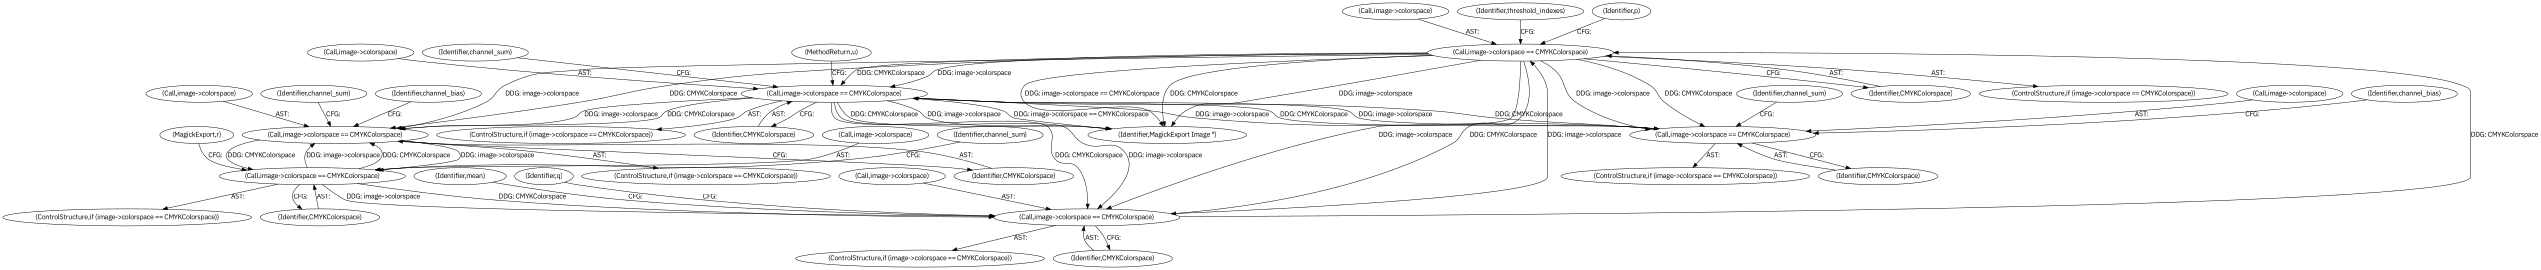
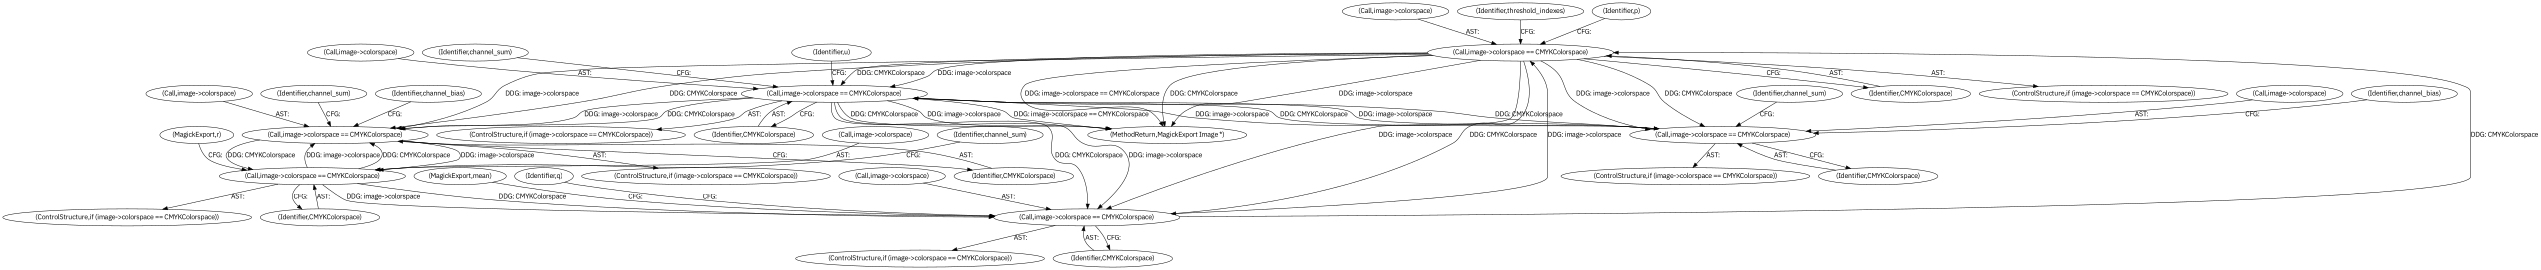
(831, 53) -> (831, 53)
(1167, 135) -> (1167, 135)
(460, 176) -> (460, 176)
